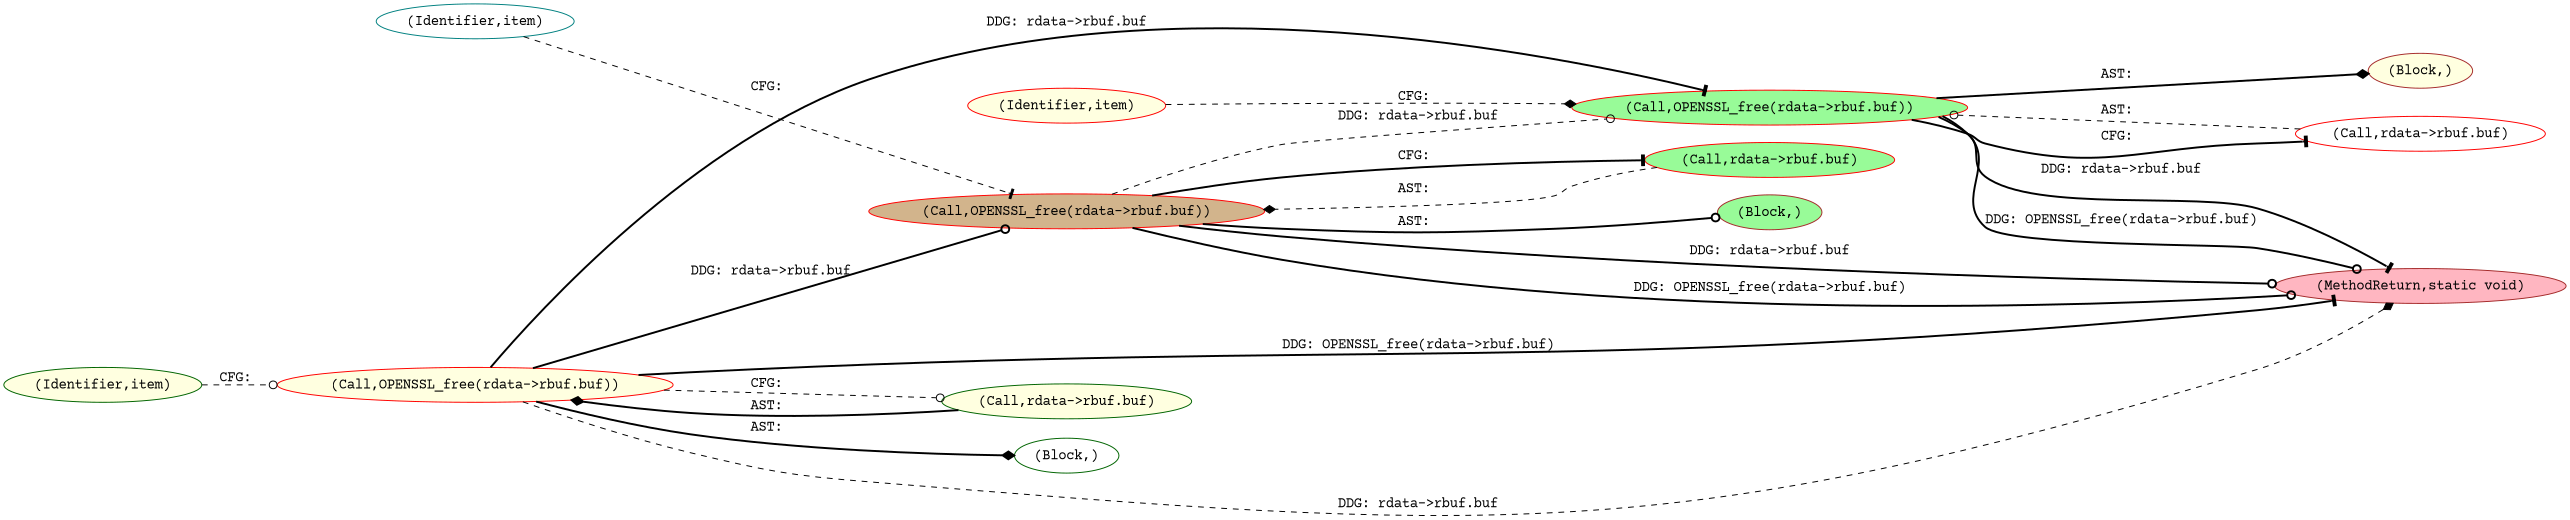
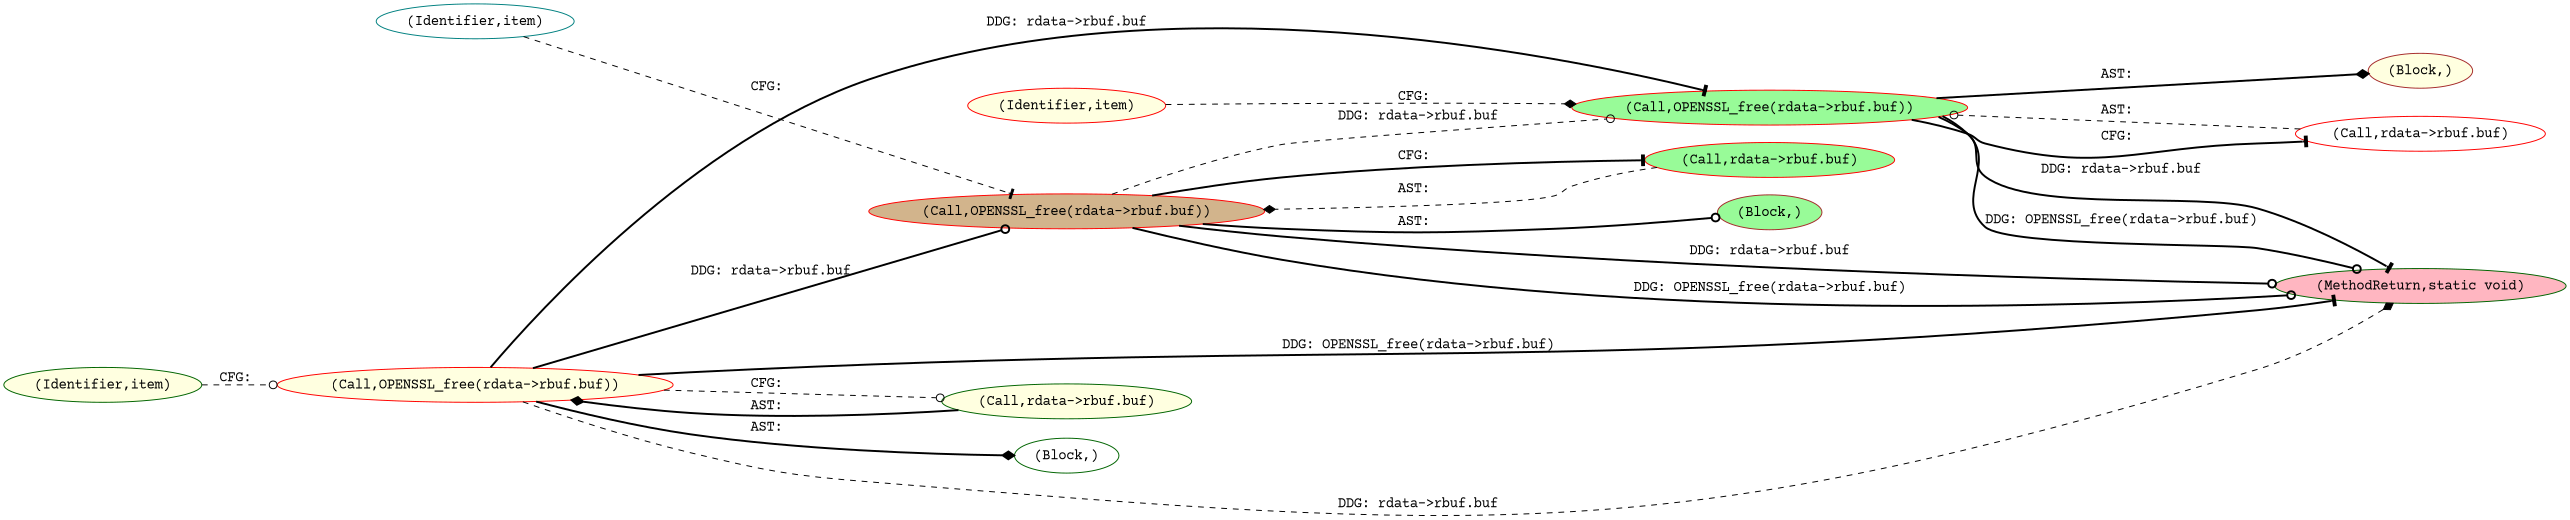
(2420, 286) -> (2420, 286)
